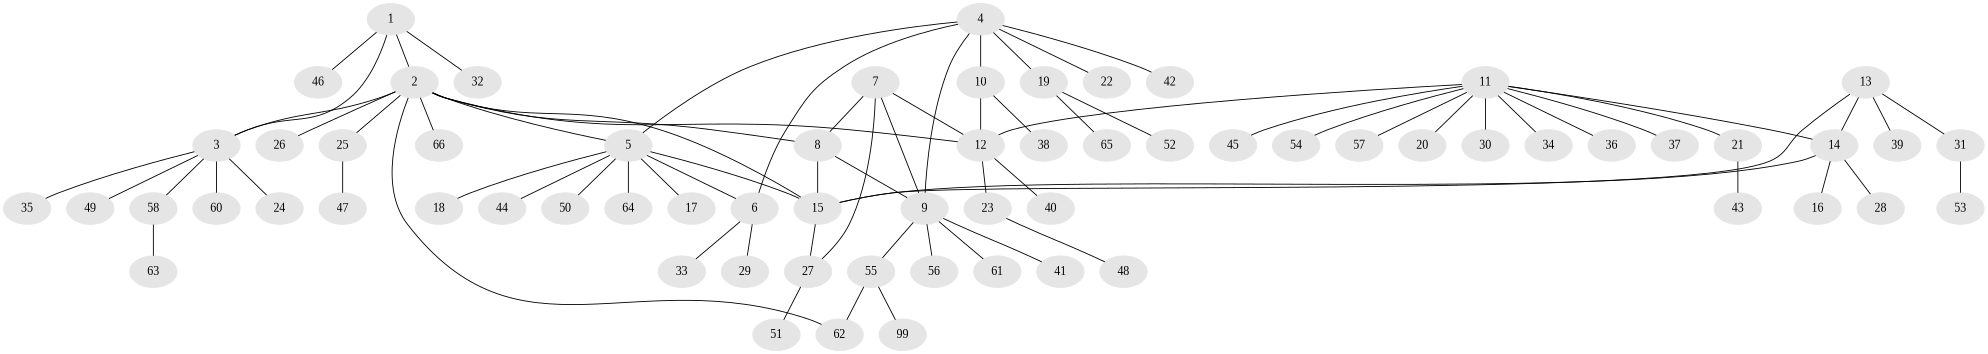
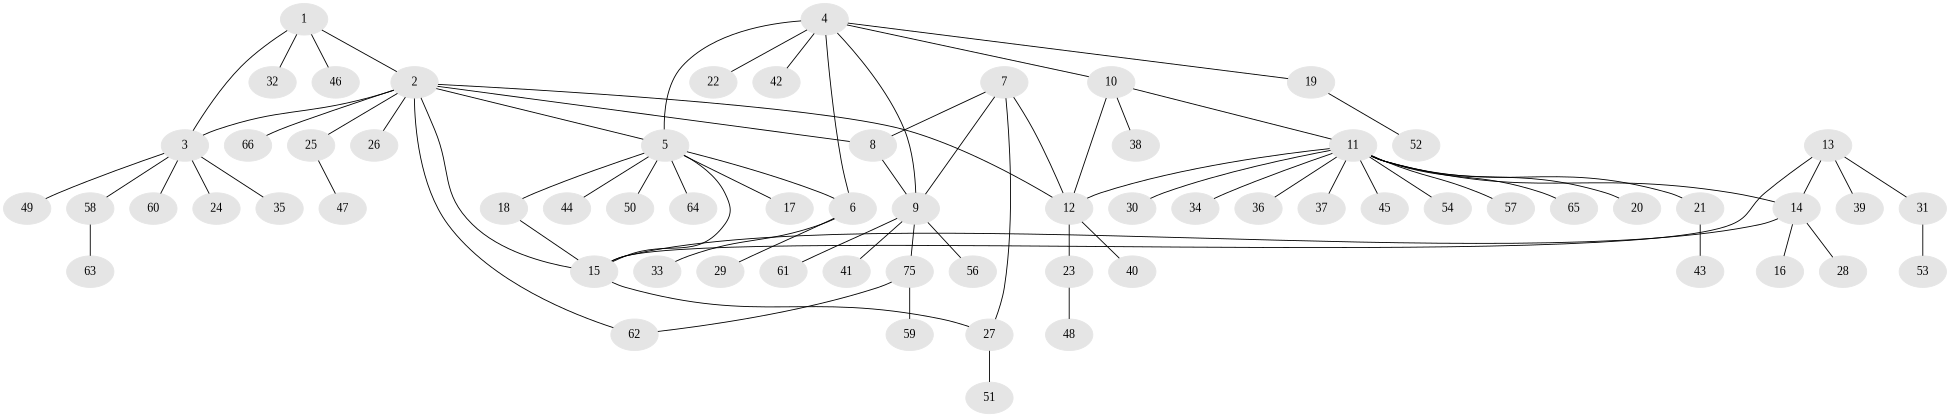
(1073, 112) -> (1464, 177)
none -> (1232, 114)
(818, 177) -> (549, 240)
(871, 272) -> (910, 272)
(903, 335) -> (910, 335)
